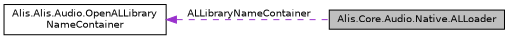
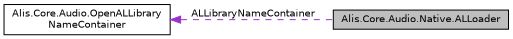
(85, 20) -> (87, 20)
